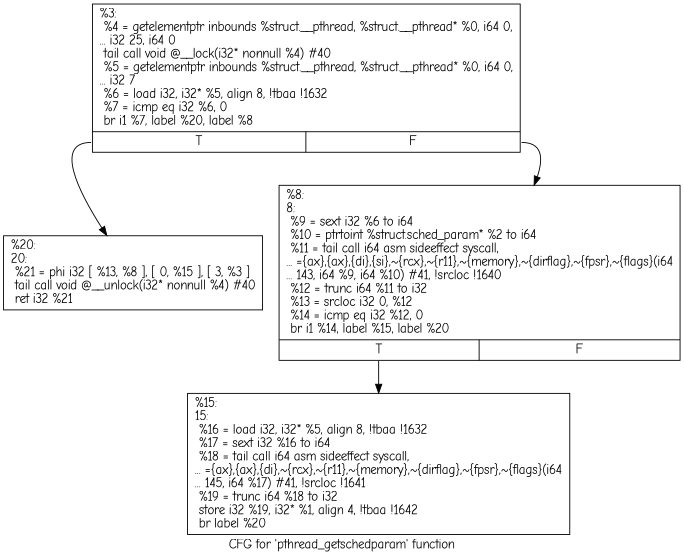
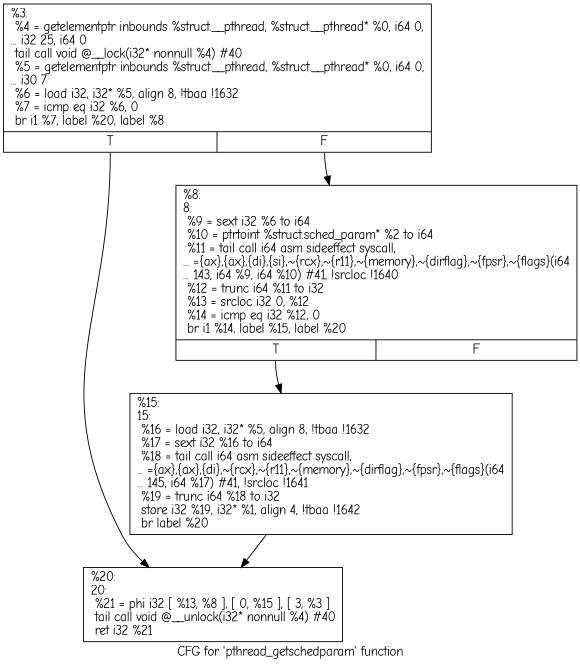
(117, 81) -> (29, 81)
none -> (257, 547)
